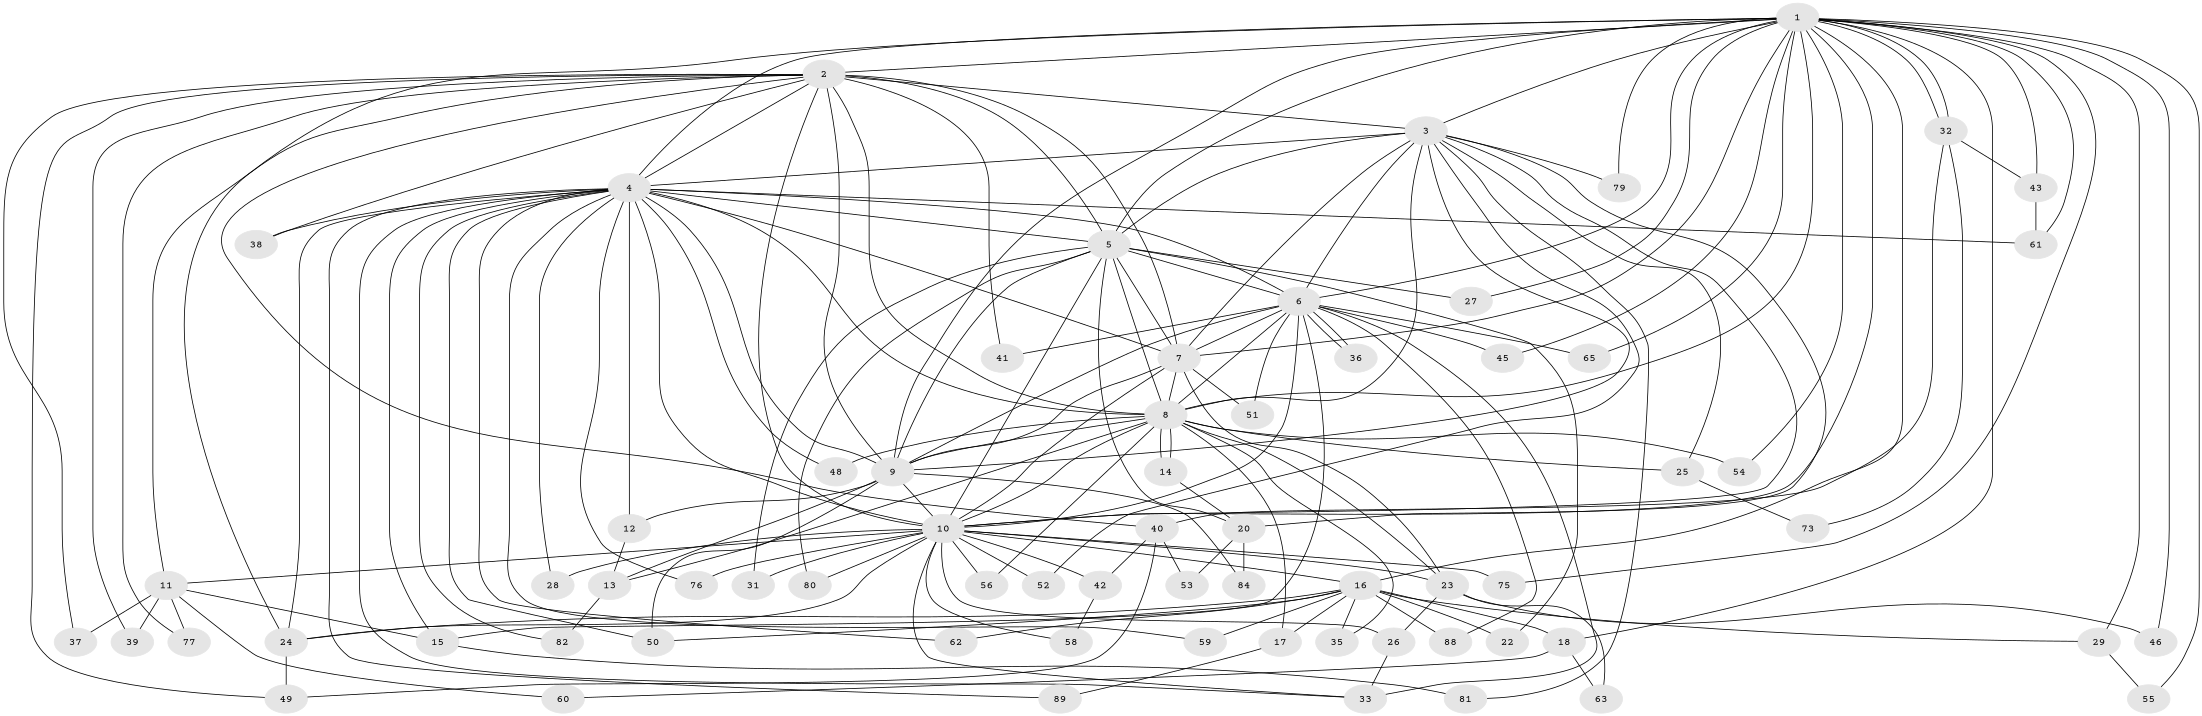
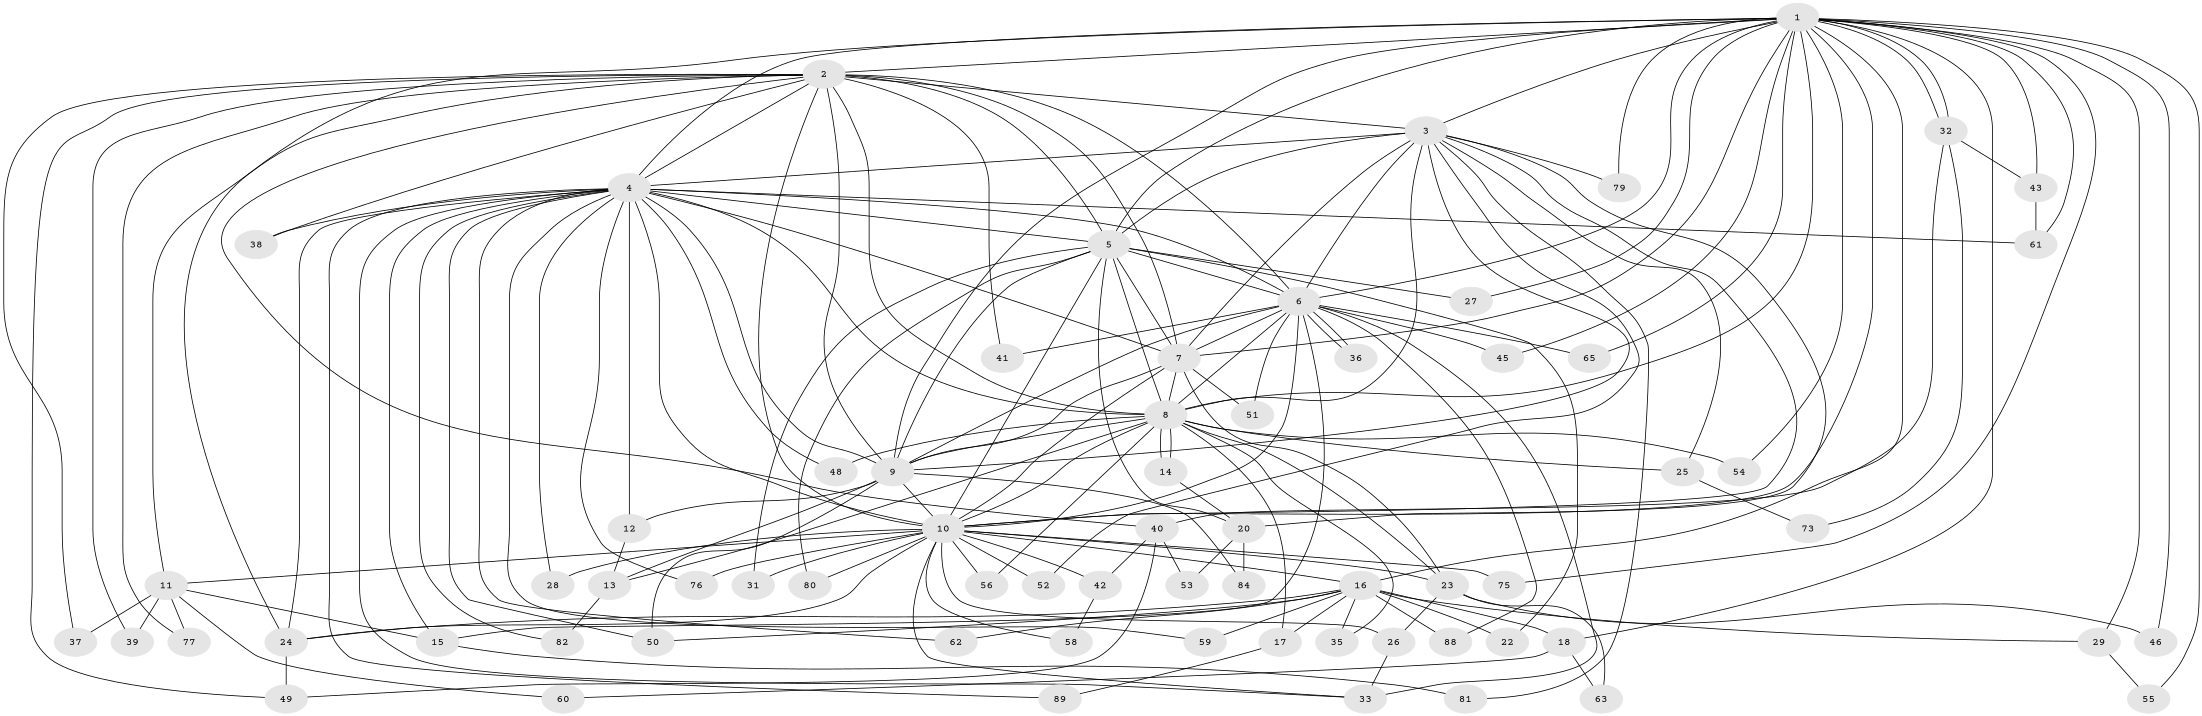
none -> (1093, 126)
